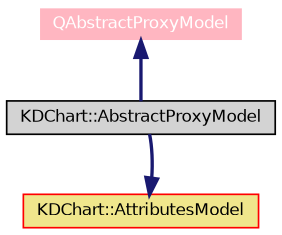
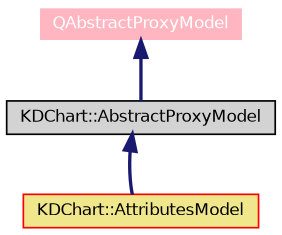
(152, 156) -> (130, 173)
